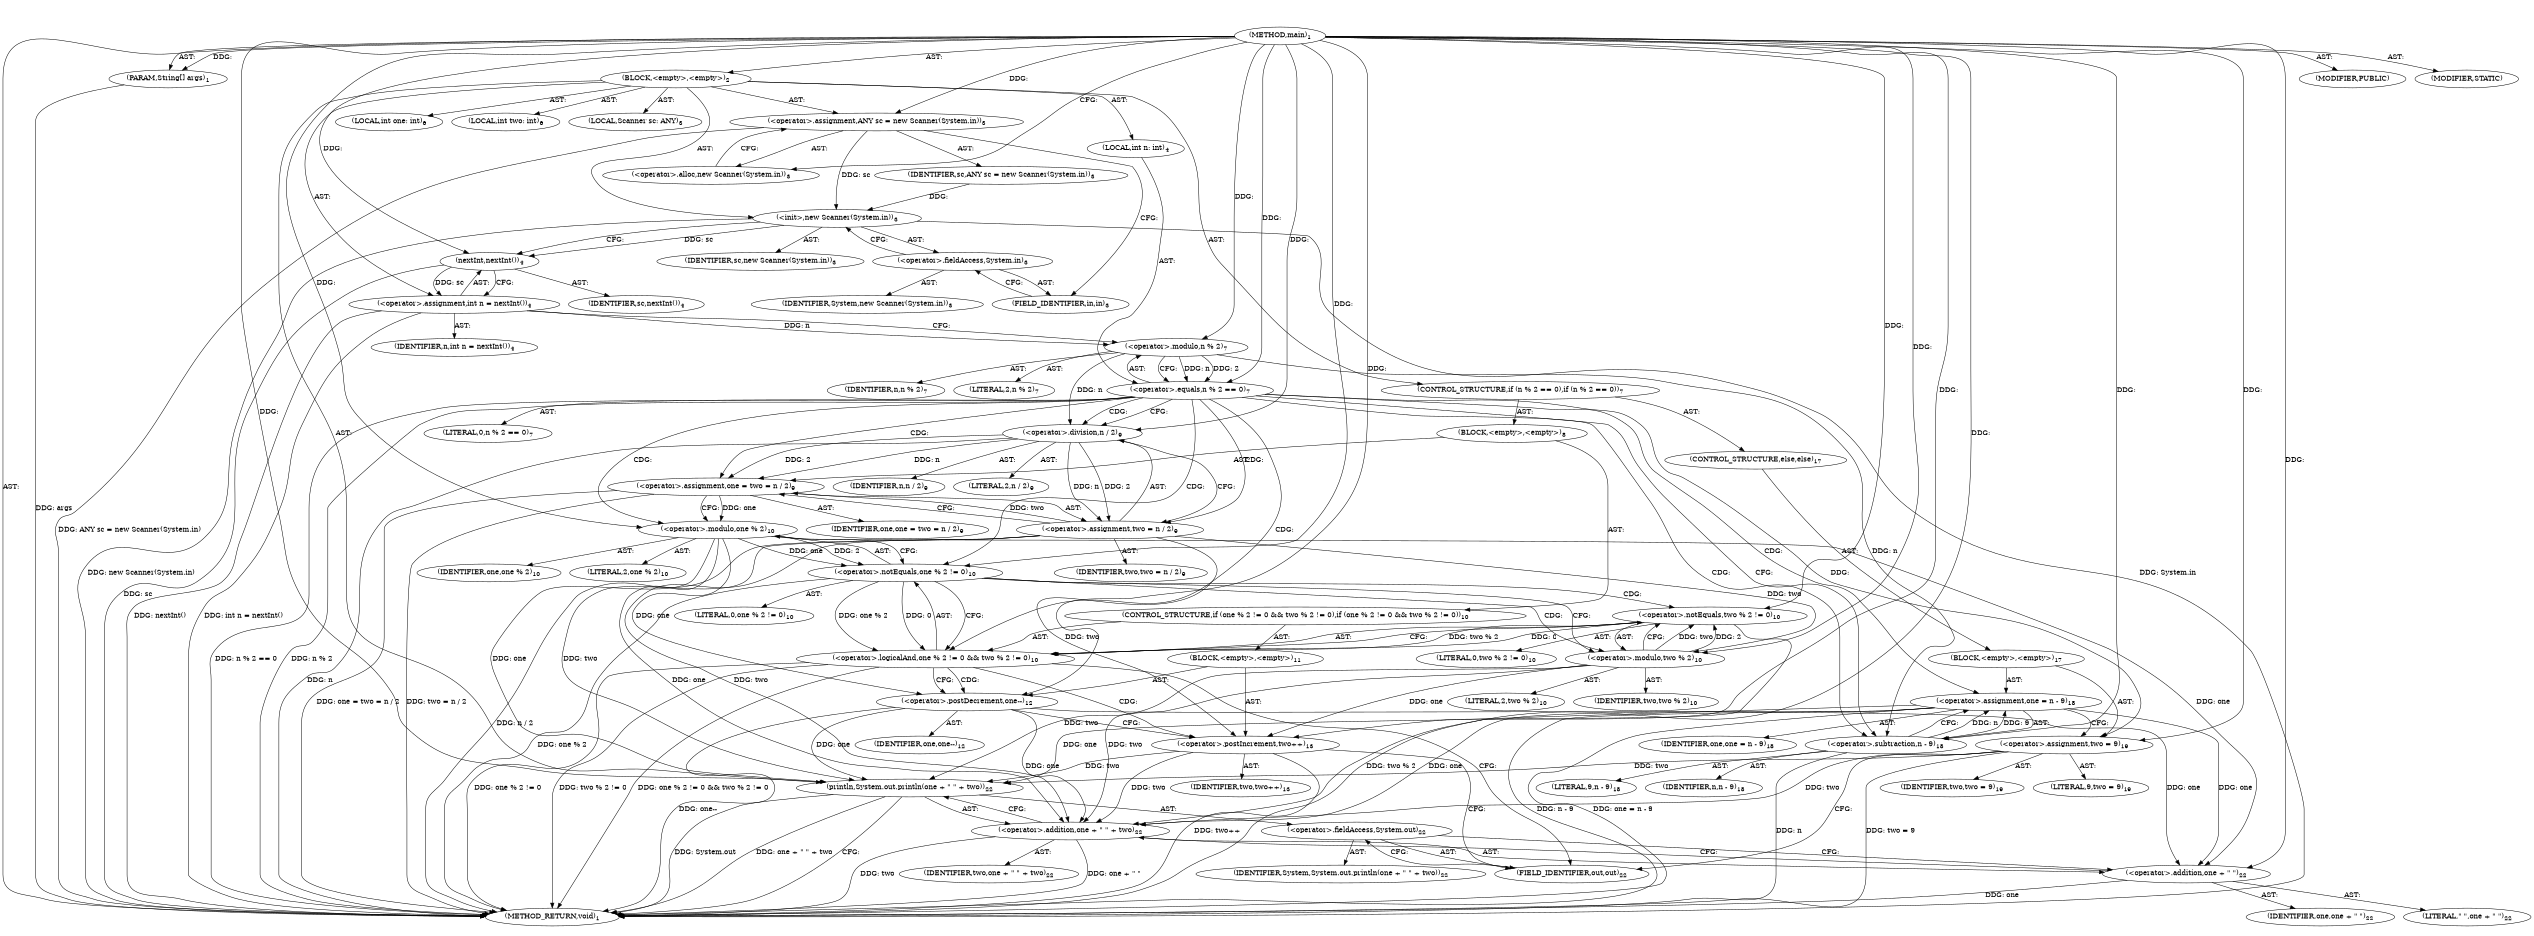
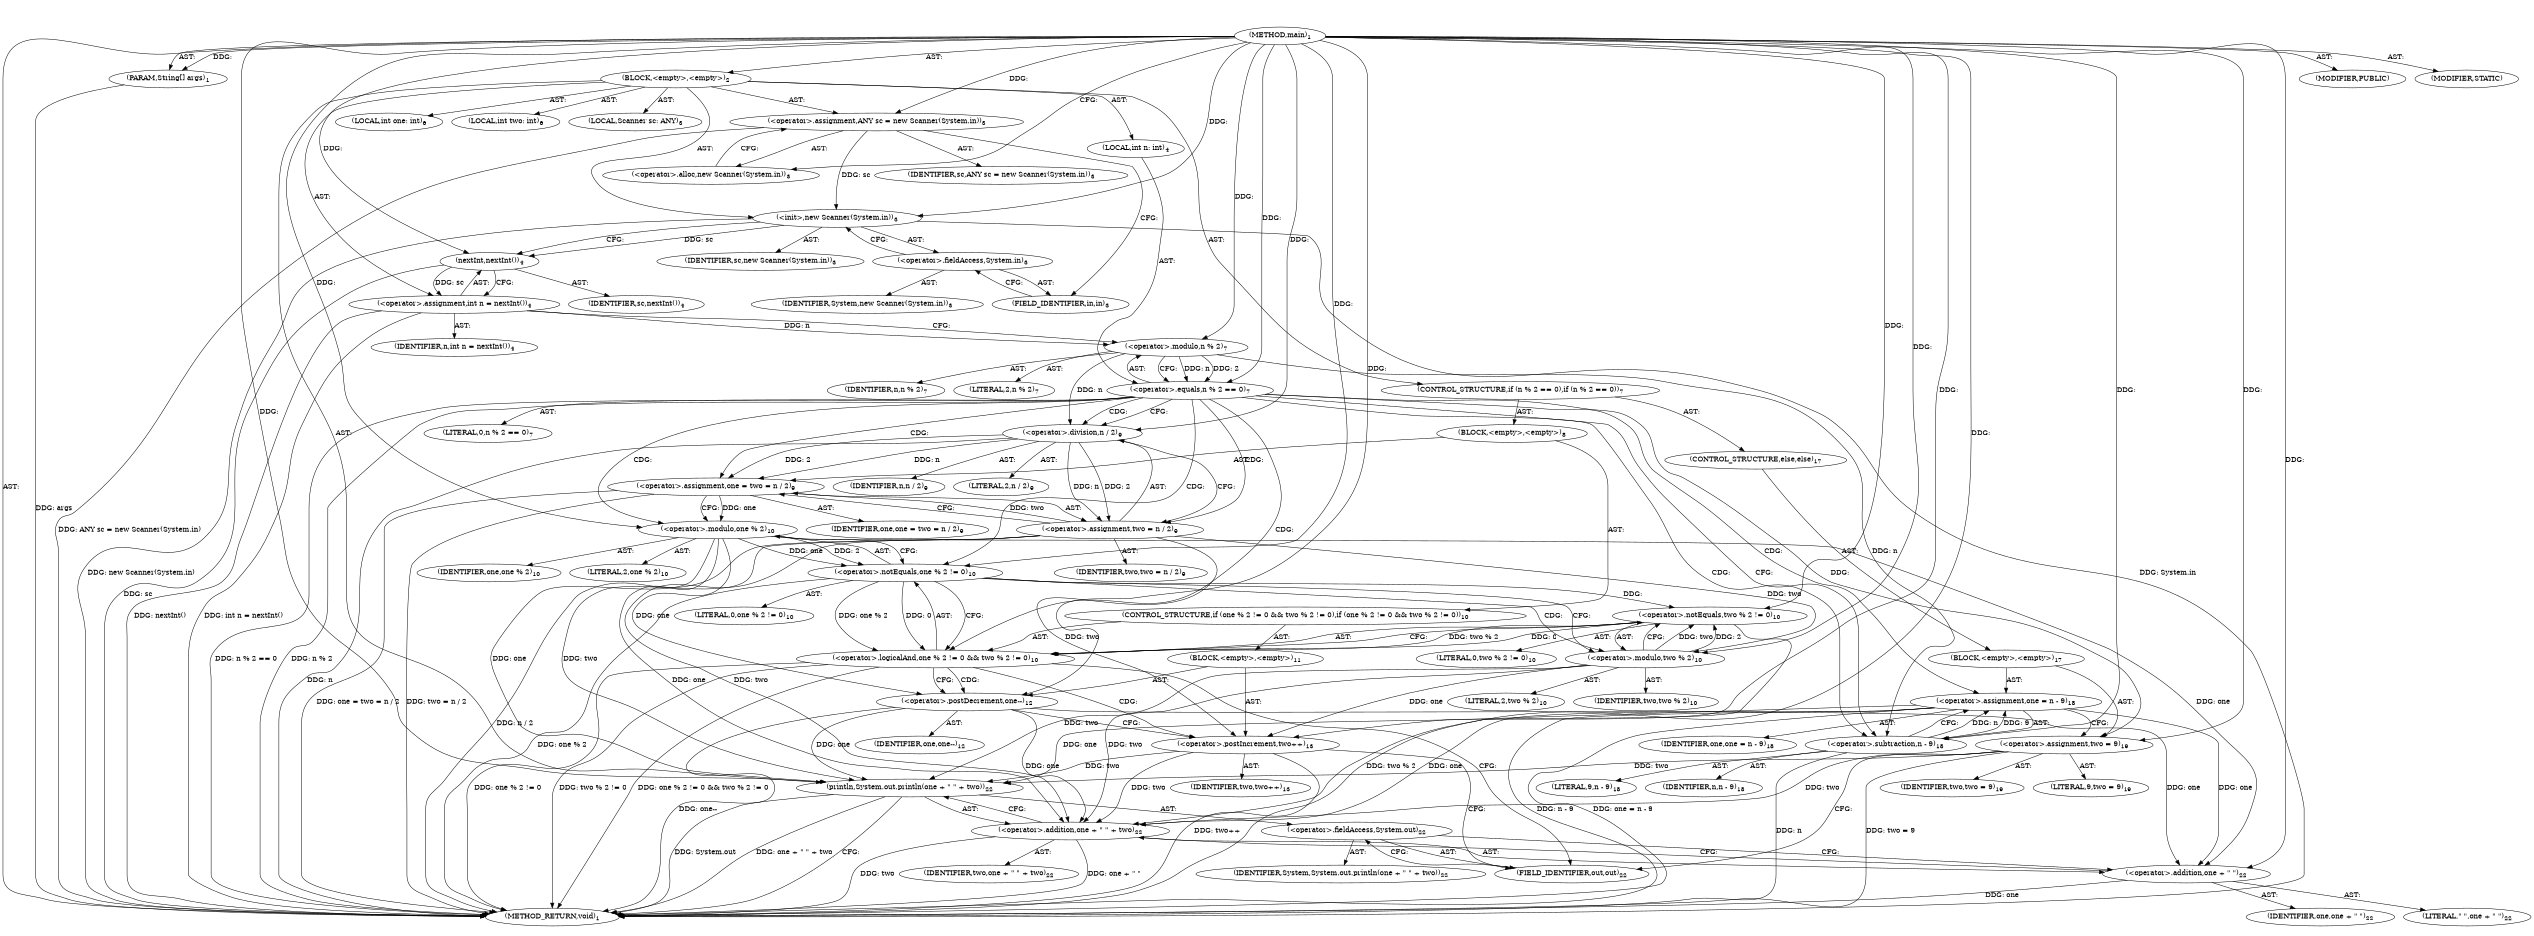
(921, 196) -> (1127, 186)
(1634, 594) -> (1634, 594)
